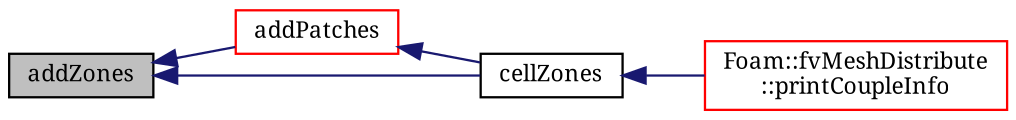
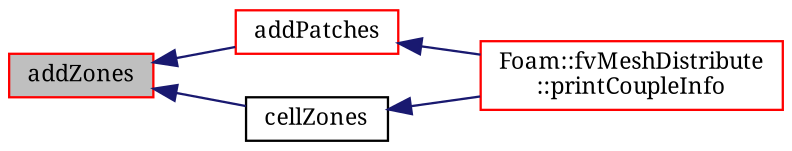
(451, 57) -> (451, 51)
(81, 76) -> (81, 76)
